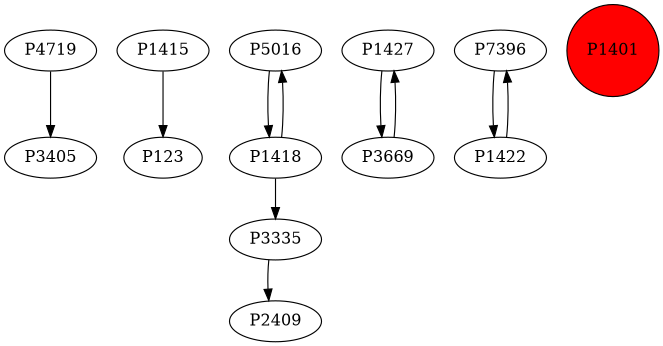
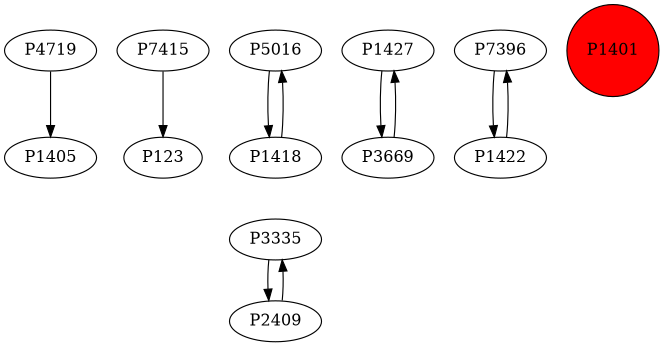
(163, 51) -> (163, 51)
(51, 158) -> (51, 158)
(276, 193) -> (283, 286)
